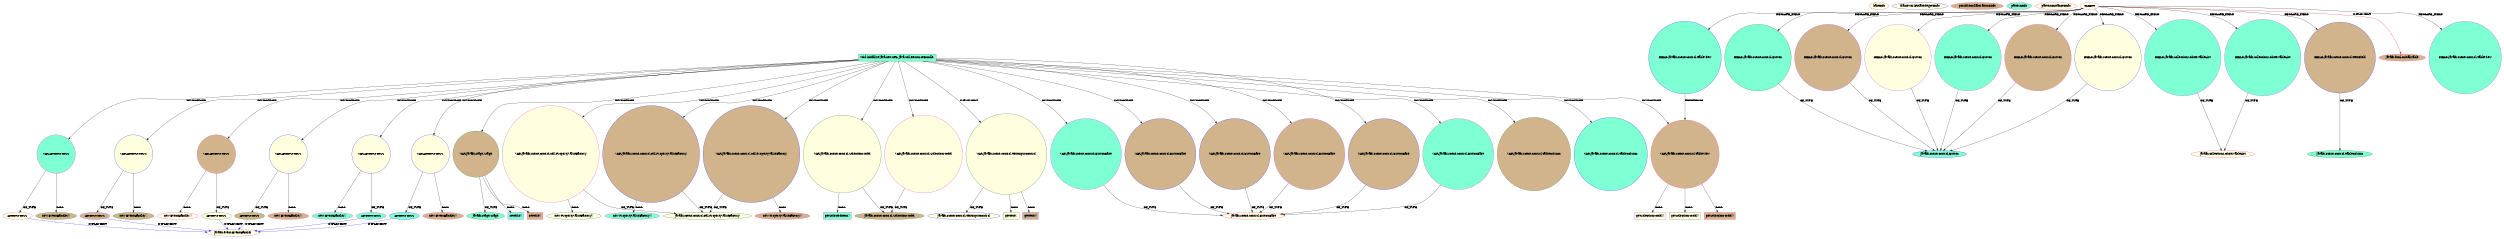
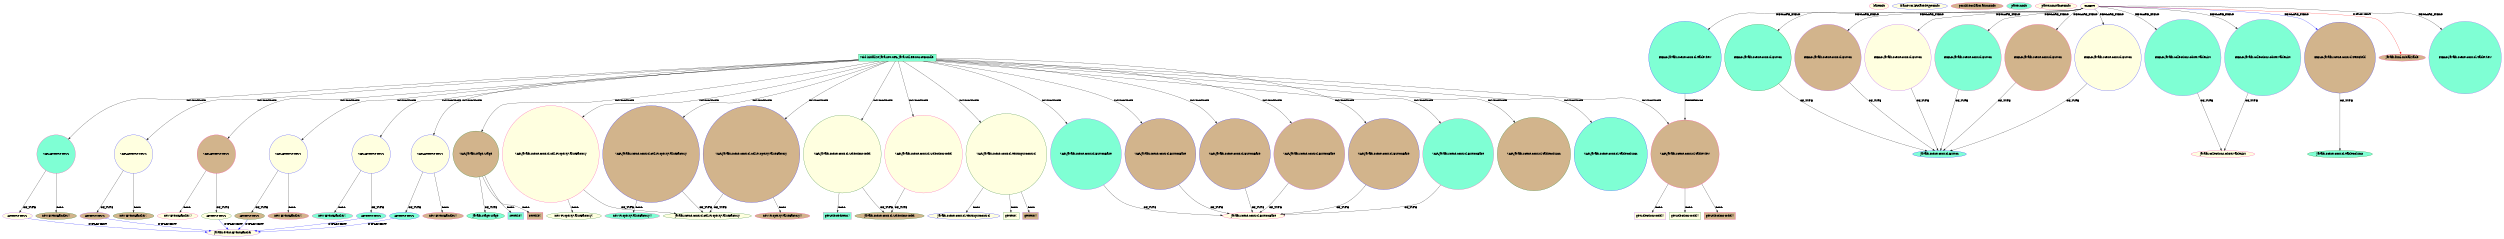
(2231, 11) -> (2231, 11)
(969, 101) -> (969, 101)
(977, 207) -> (977, 207)
